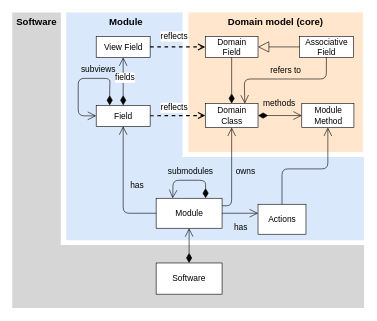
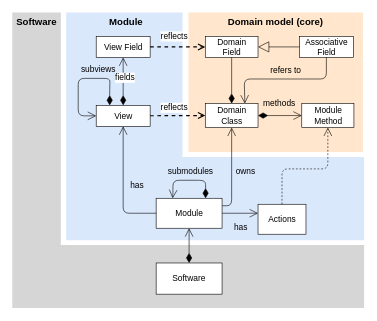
(124, 116) -> (124, 116)
(308, 169) -> (308, 169)
